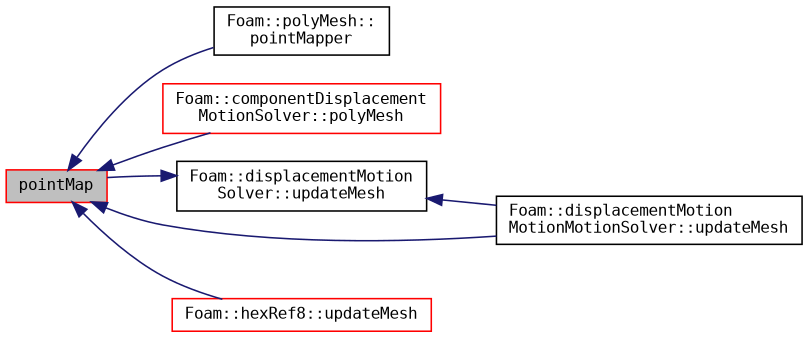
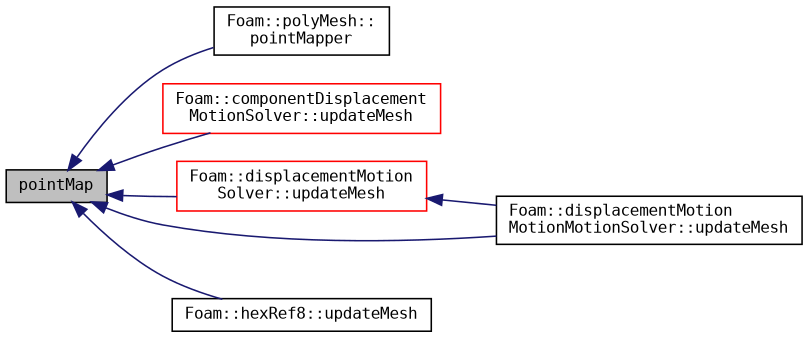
(302, 109) -> (302, 109)
(134, 176) -> (150, 196)
(57, 186) -> (57, 186)
(302, 186) -> (302, 186)
(302, 315) -> (302, 315)
